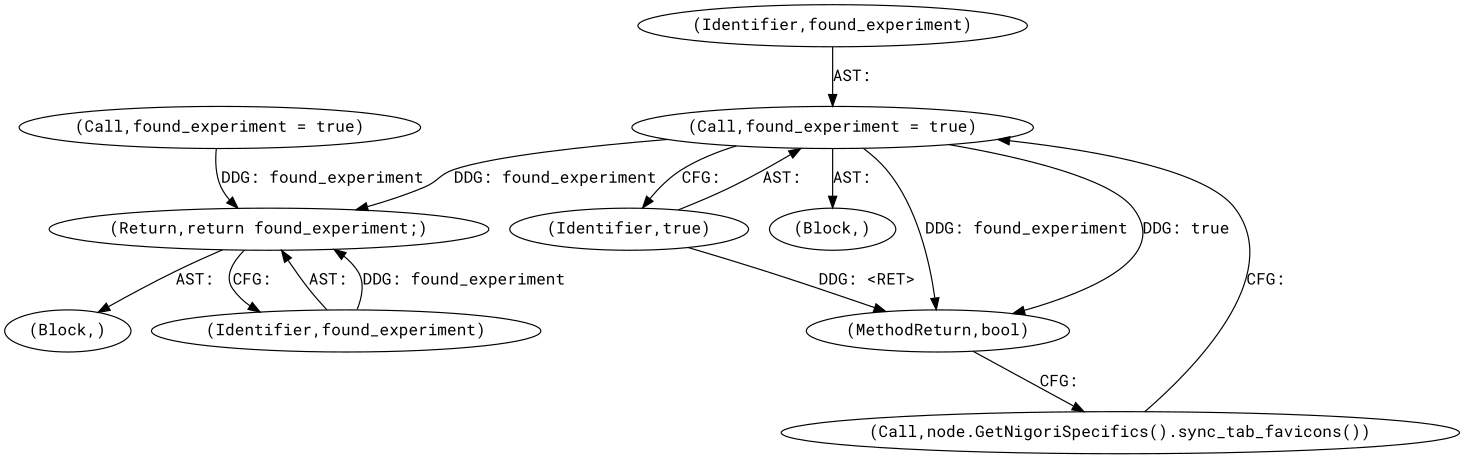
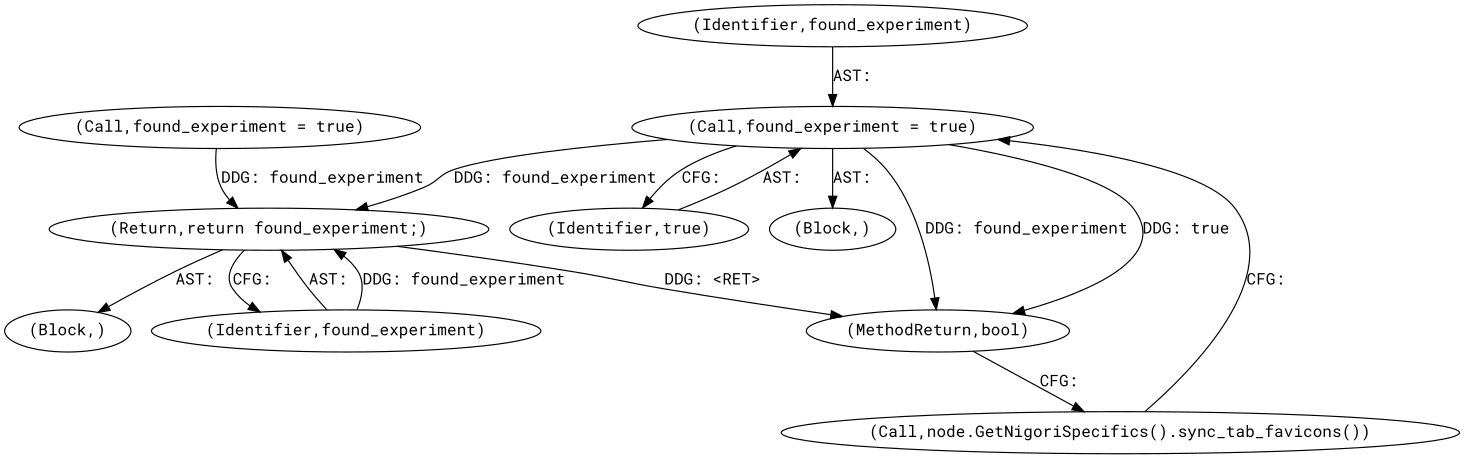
(782, 276) -> (614, 279)
